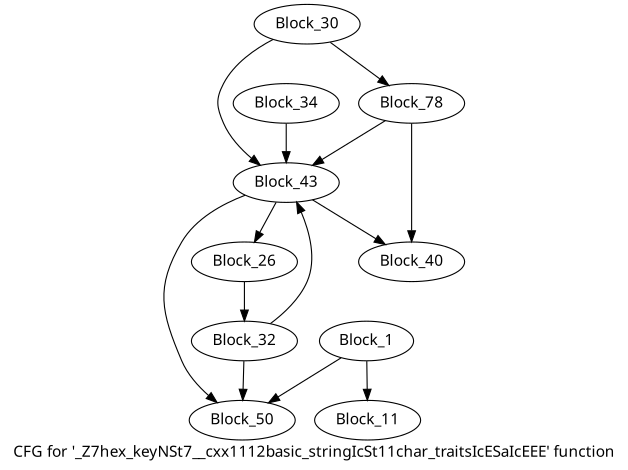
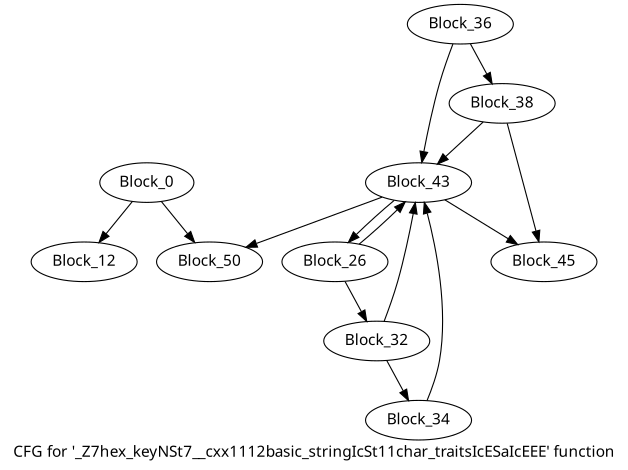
(307, 24) -> (460, 24)
(412, 103) -> (502, 103)
none -> (379, 227)
(412, 262) -> (544, 262)
(367, 341) -> (147, 183)
(243, 375) -> (395, 376)
(368, 420) -> (84, 262)
